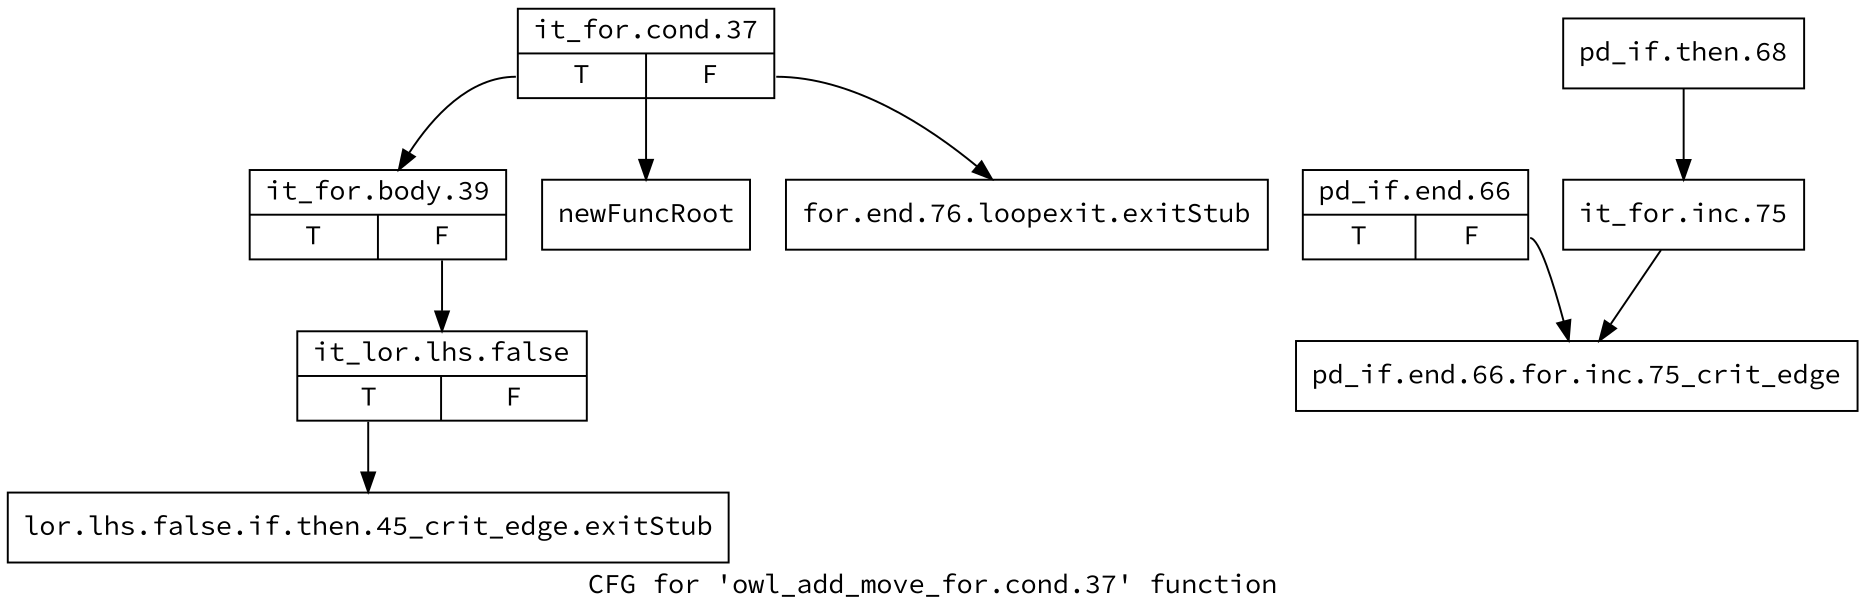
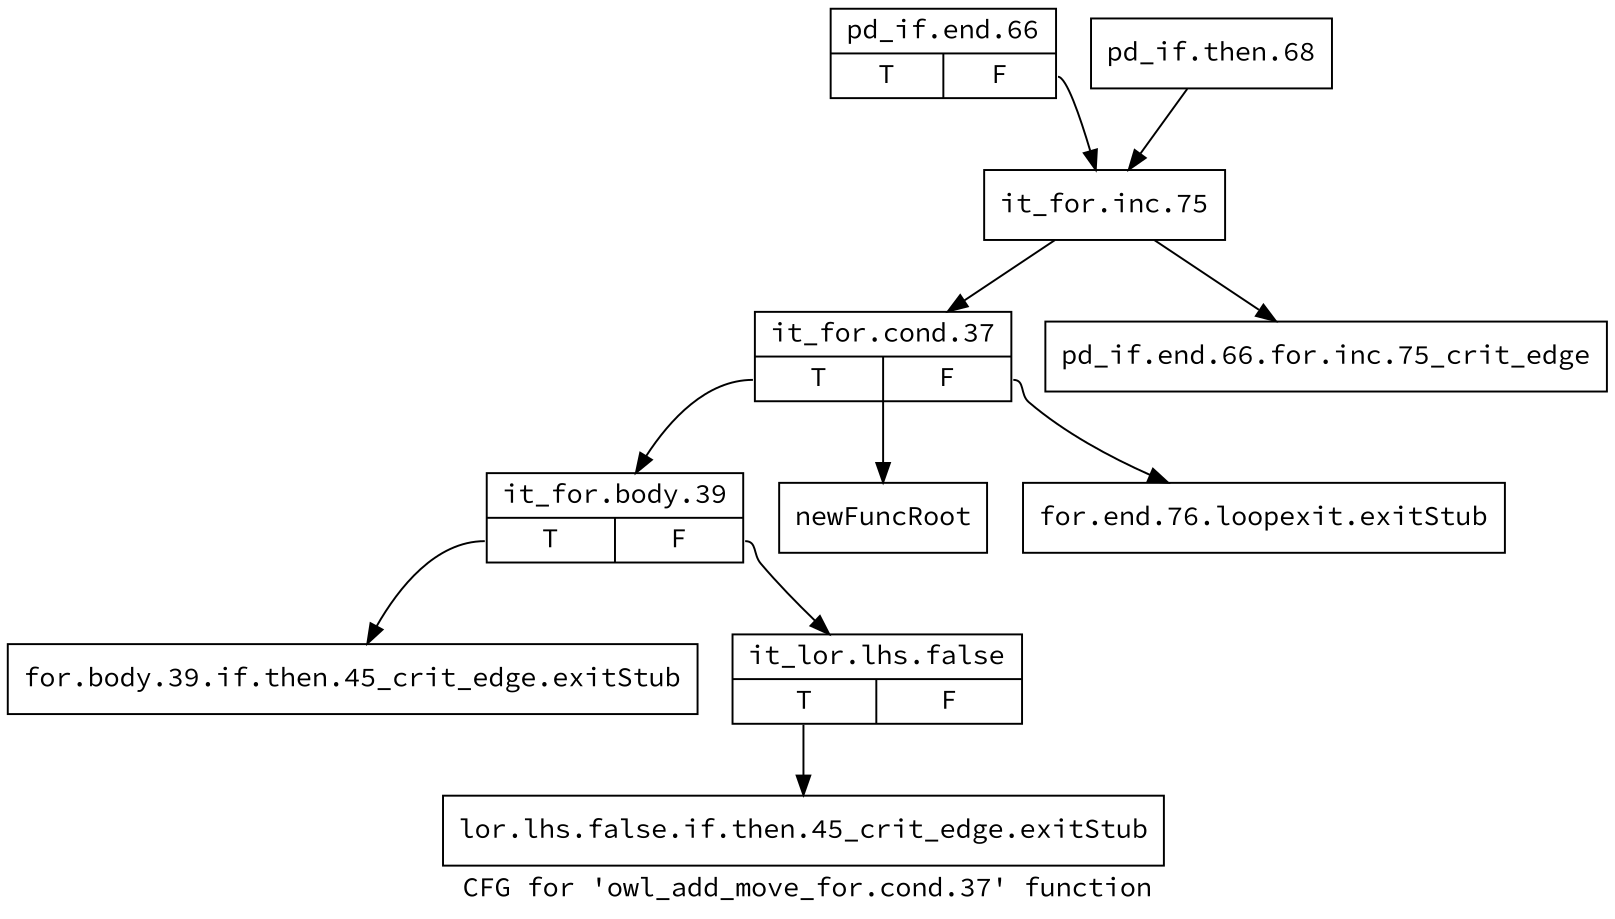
none -> (1010, 270)
(1551, 278) -> (1078, 112)
none -> (353, 679)
